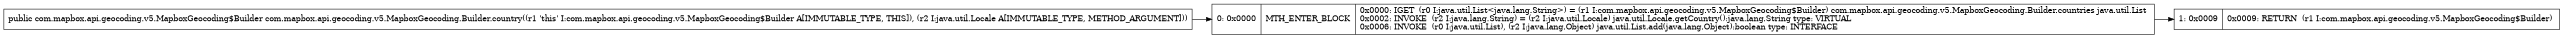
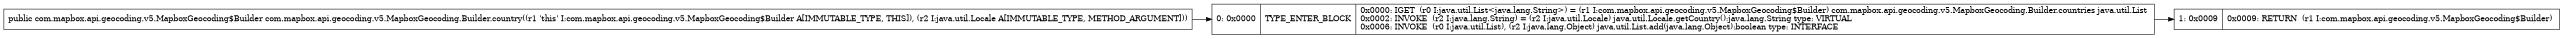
(1308, 19) -> (1308, 19)
